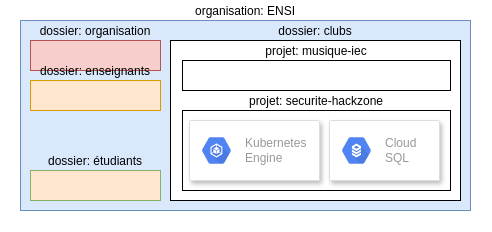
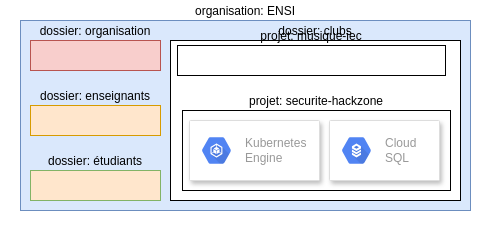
(317, 76) -> (312, 61)
(96, 96) -> (96, 121)
